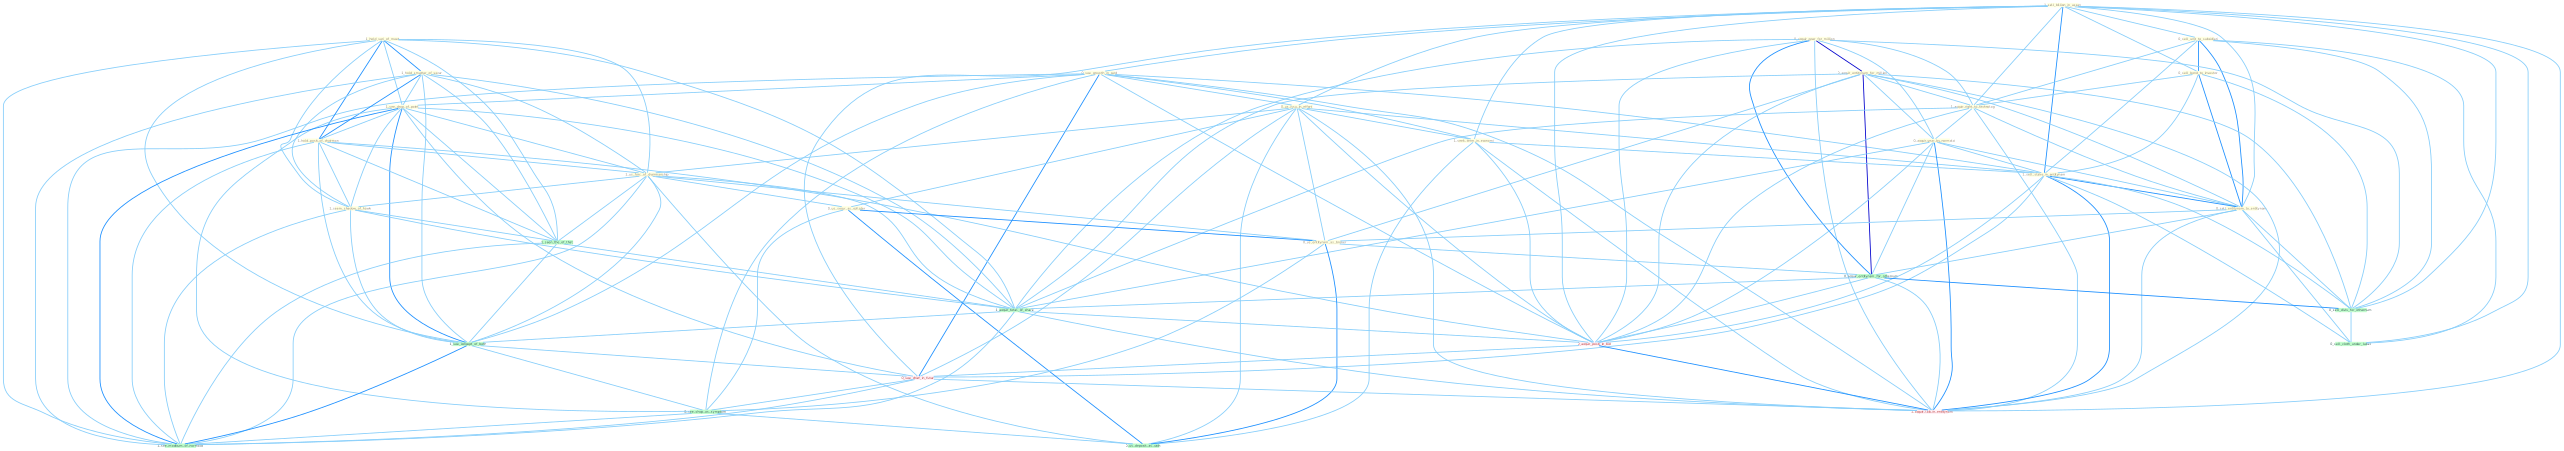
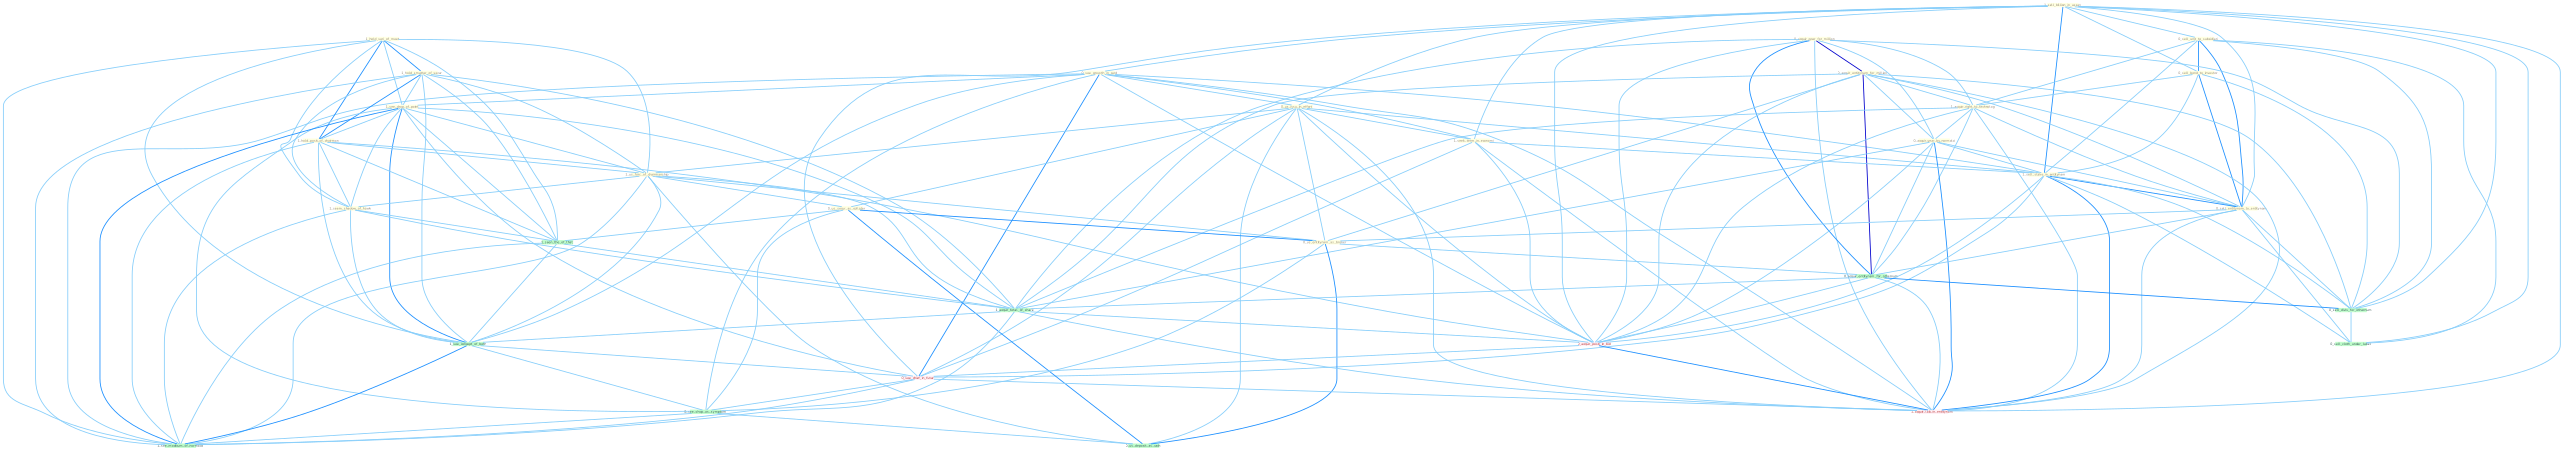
(2018, 56) -> (1930, 196)
(740, 103) -> none
(602, 208) -> (723, 223)
(1369, 346) -> (1198, 264)
